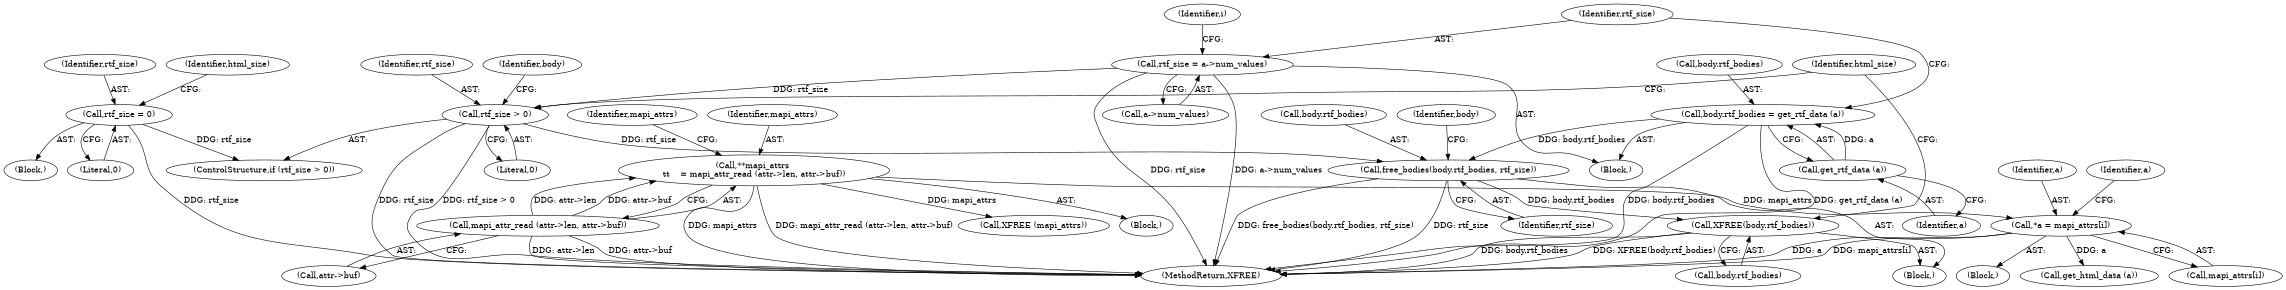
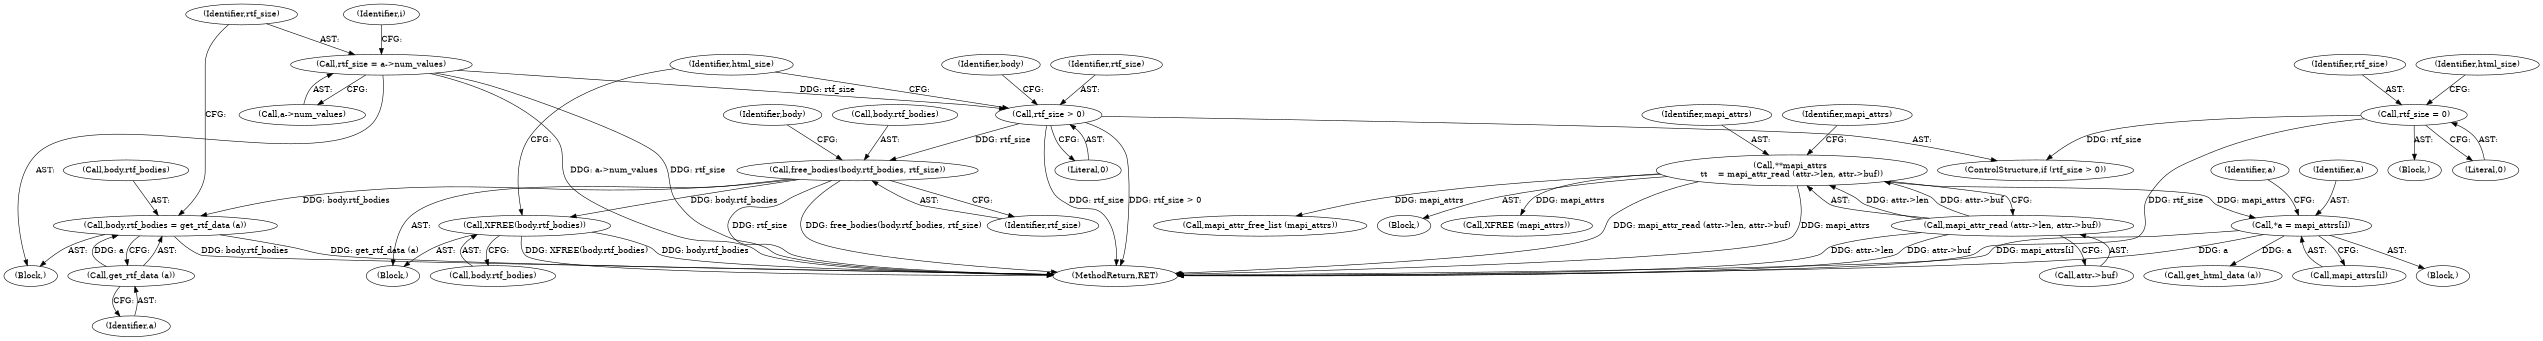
(1565, 130) -> (485, 187)
none -> (1260, 226)
(1211, 276) -> (1115, 276)
